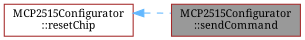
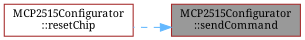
(158, 13) -> (147, 27)
